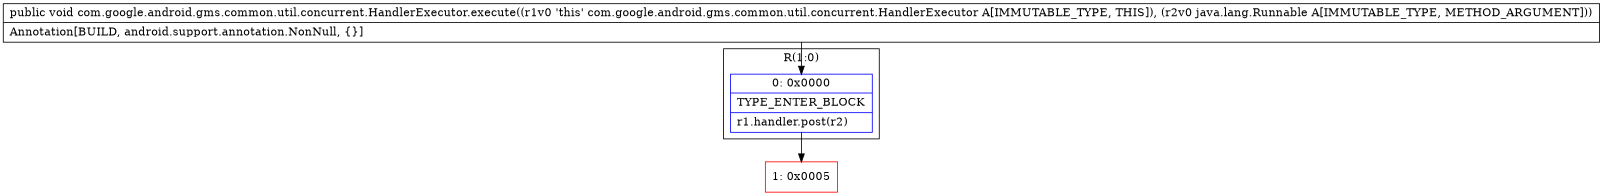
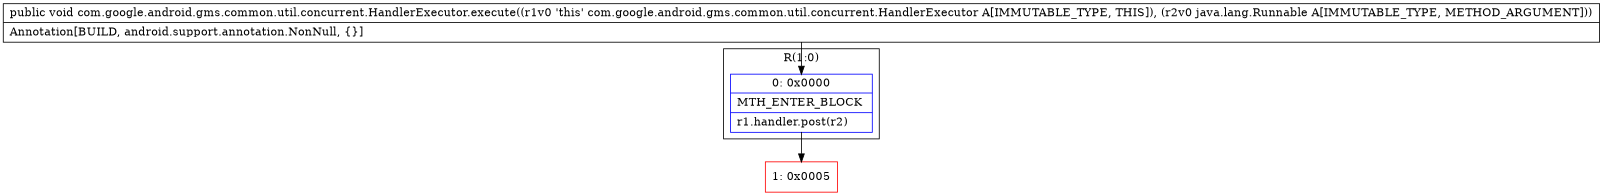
(801, 102) -> (800, 102)
